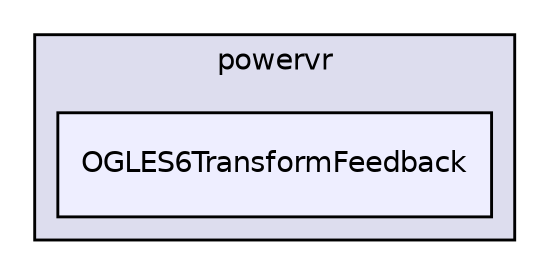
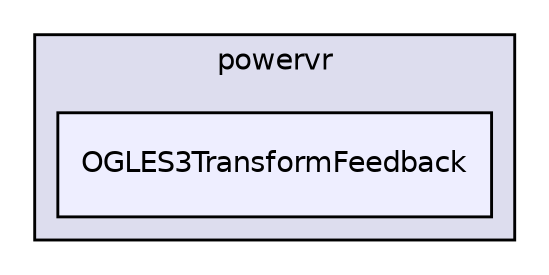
(275, 165) -> (275, 165)
